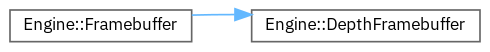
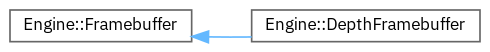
(213, 15) -> (230, 37)
